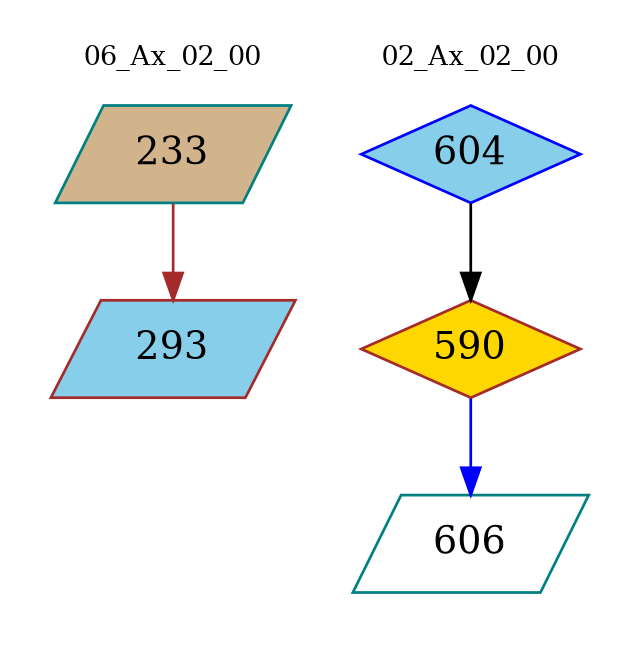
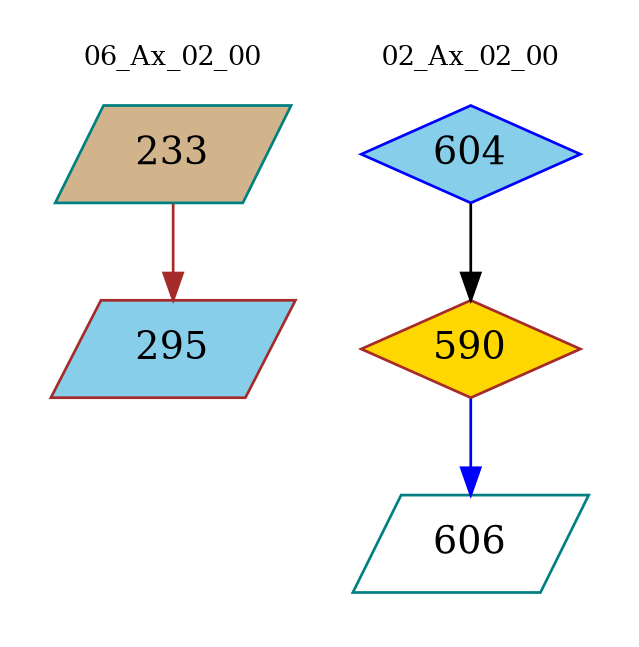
(173, 349) -> (173, 349)
